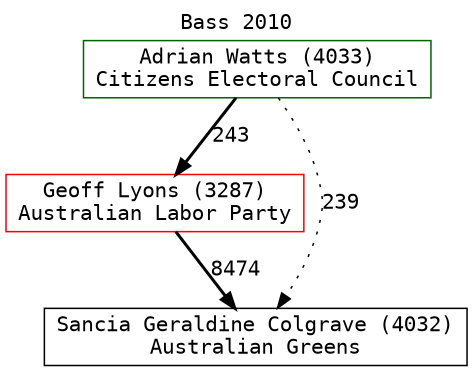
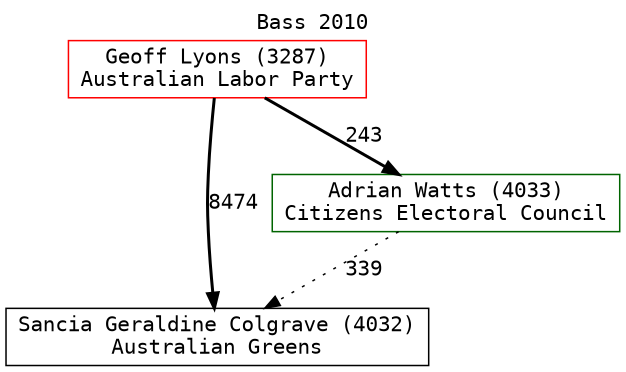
(211, 130) -> (325, 132)
(341, 203) -> (364, 270)
